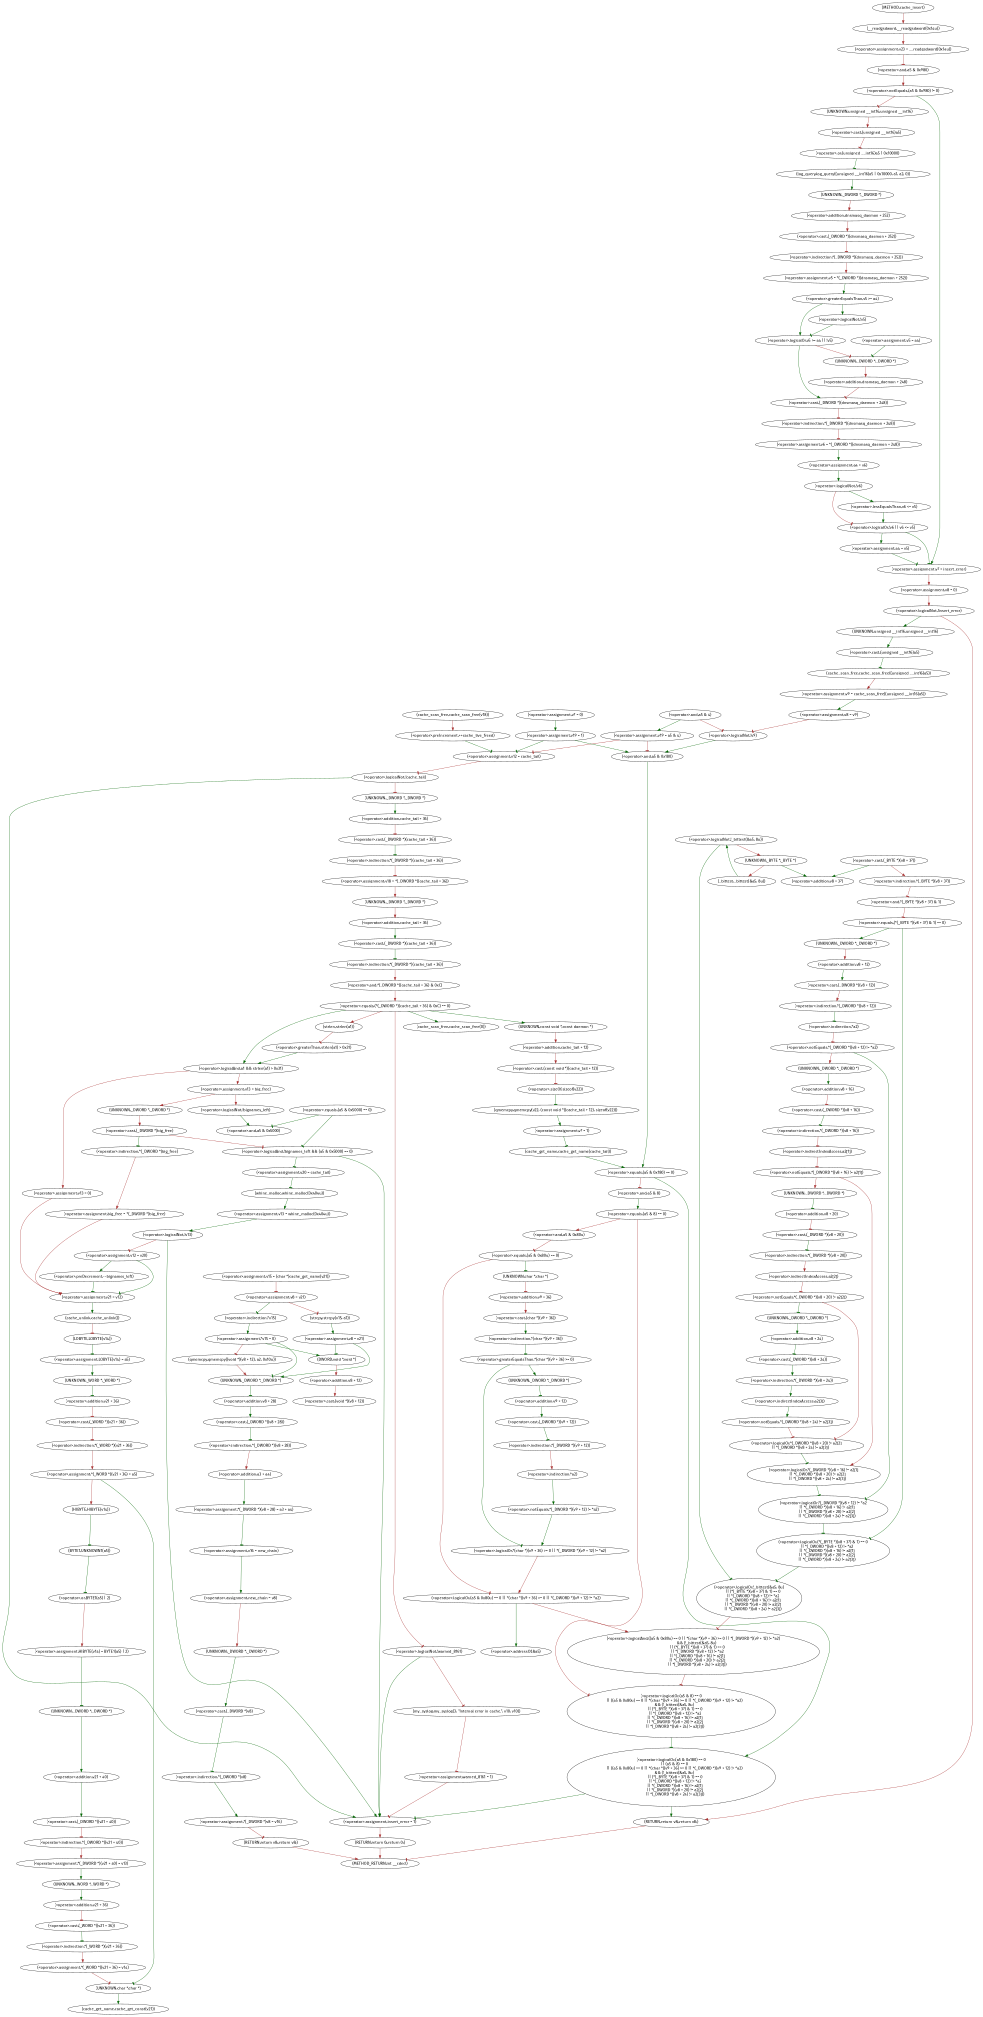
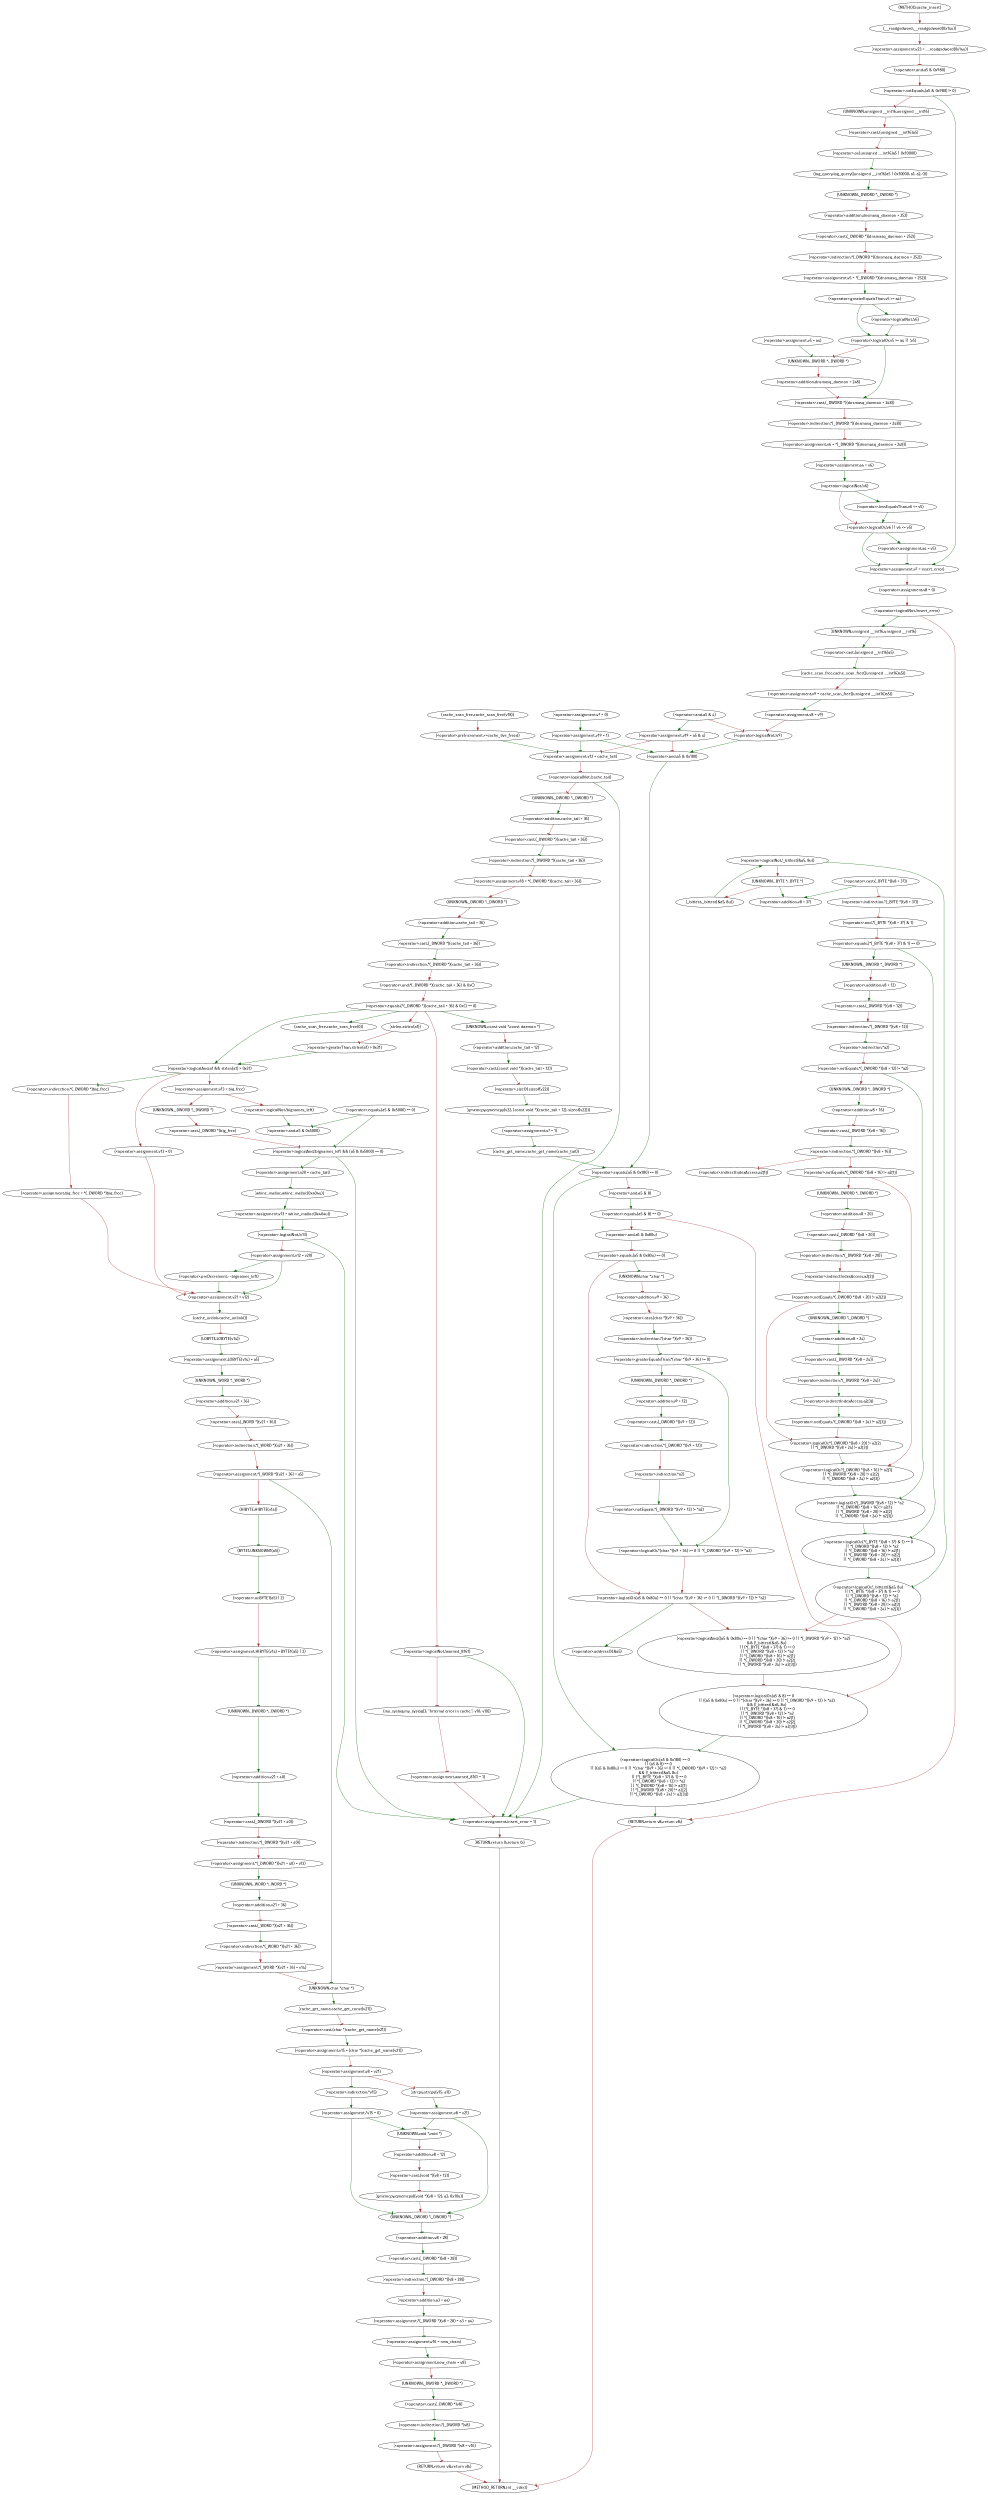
(897, 870) -> (878, 891)
(556, 1057) -> (508, 1057)
(139, 1141) -> (140, 1079)
(817, 1162) -> (850, 1162)
(240, 1349) -> (419, 2185)
(337, 1360) -> (419, 2134)
none -> (344, 2030)
